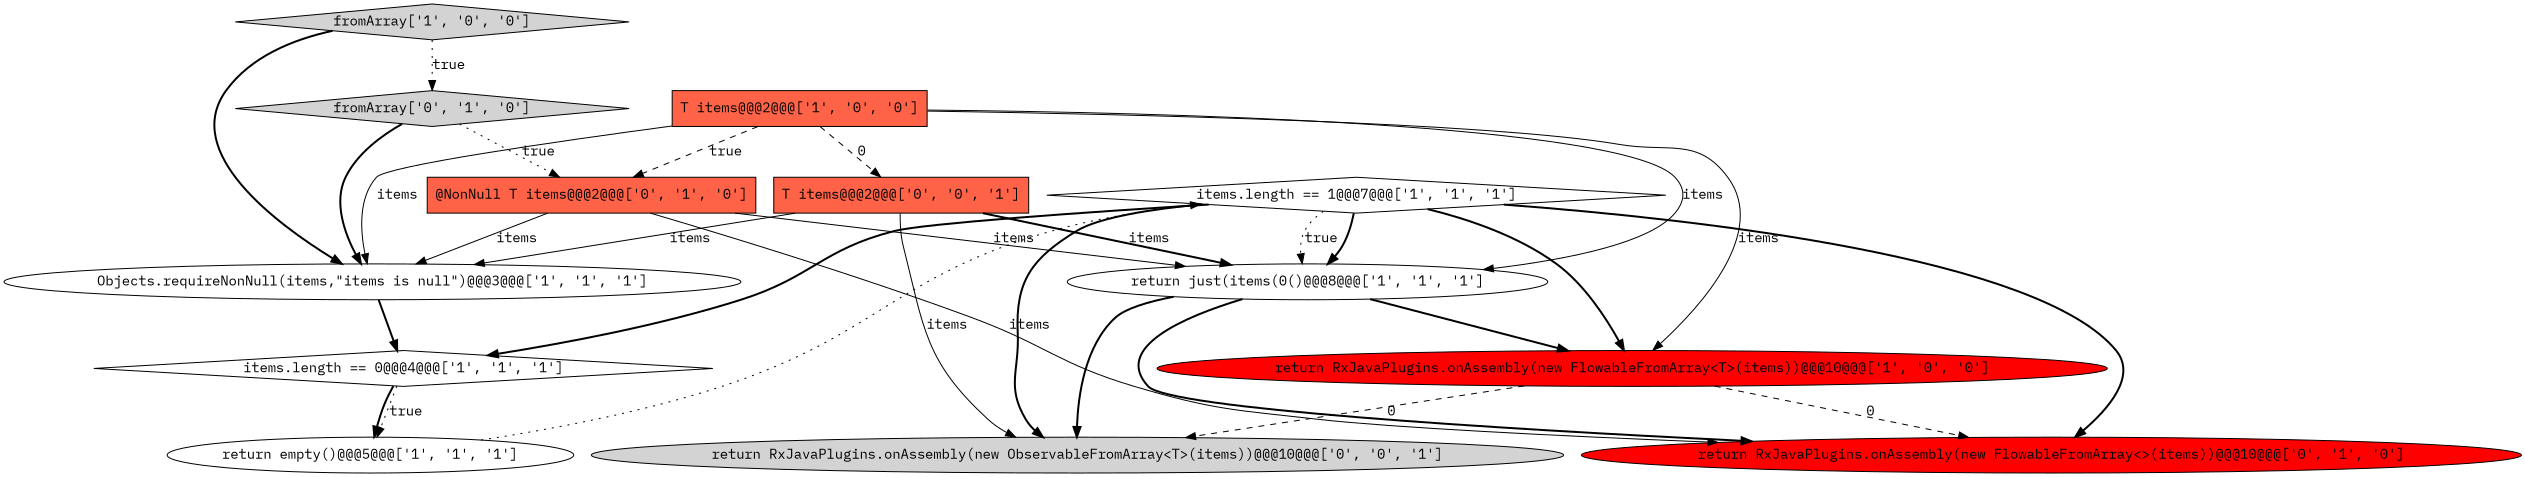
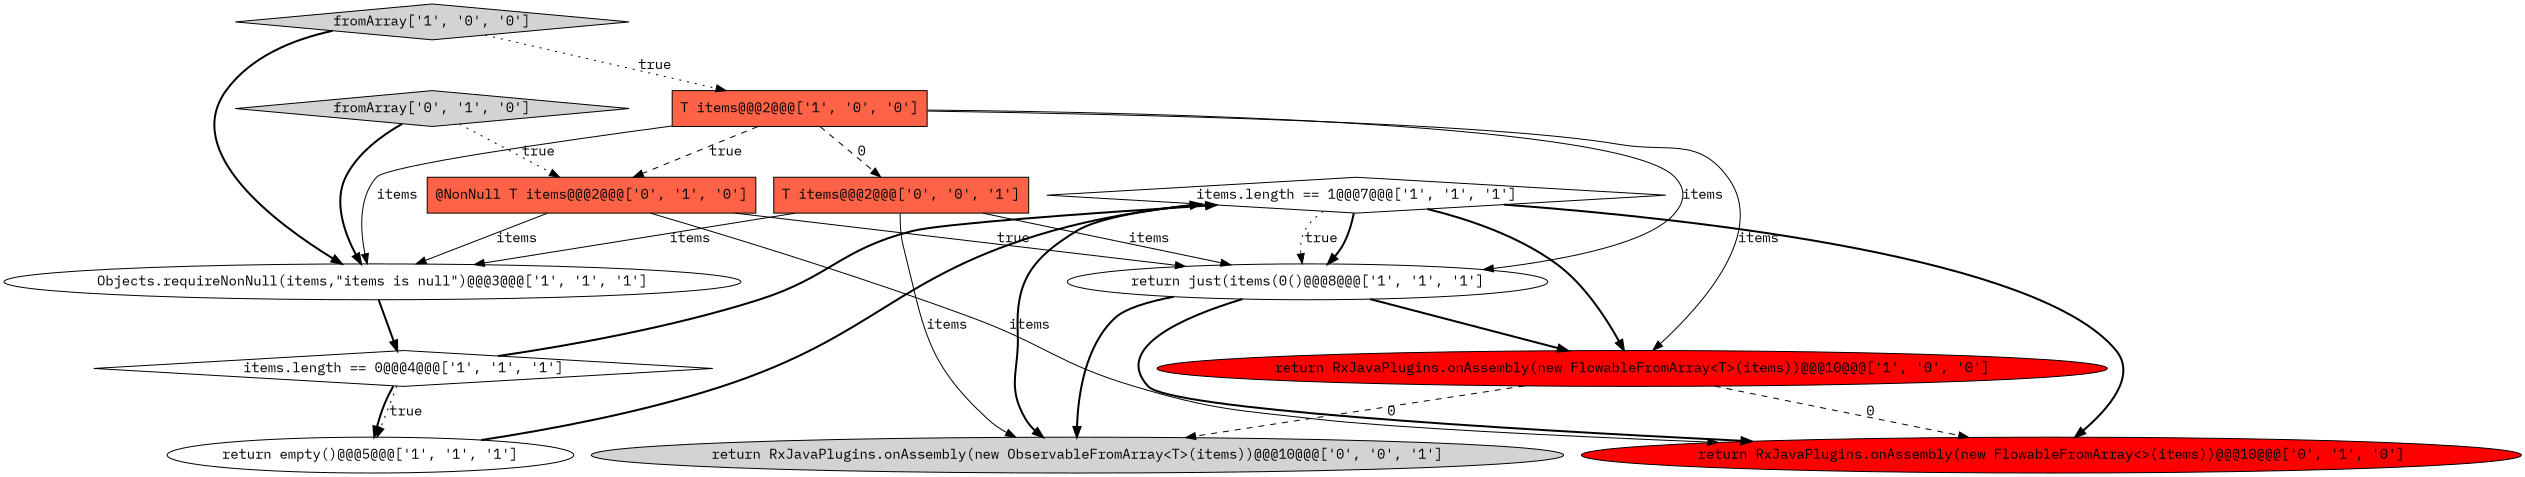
(432, 60) -> (601, 62)
(1102, 238) -> (1102, 238)
(1014, 239) -> (1014, 239)
(846, 248) -> (847, 257)
(841, 334) -> (841, 334)
